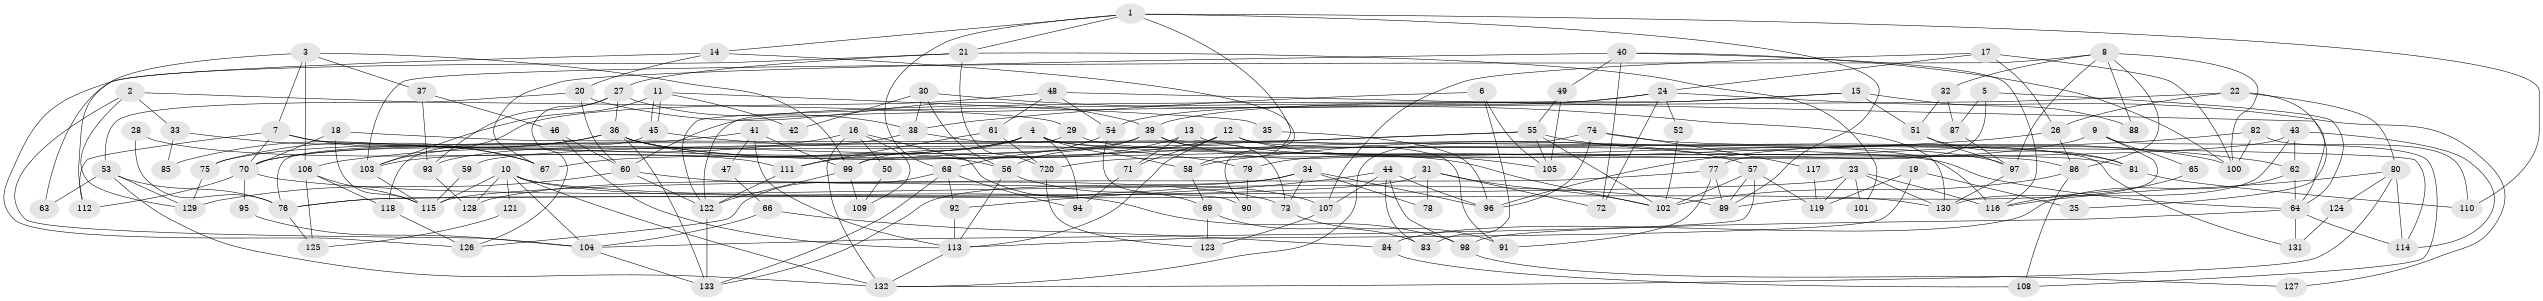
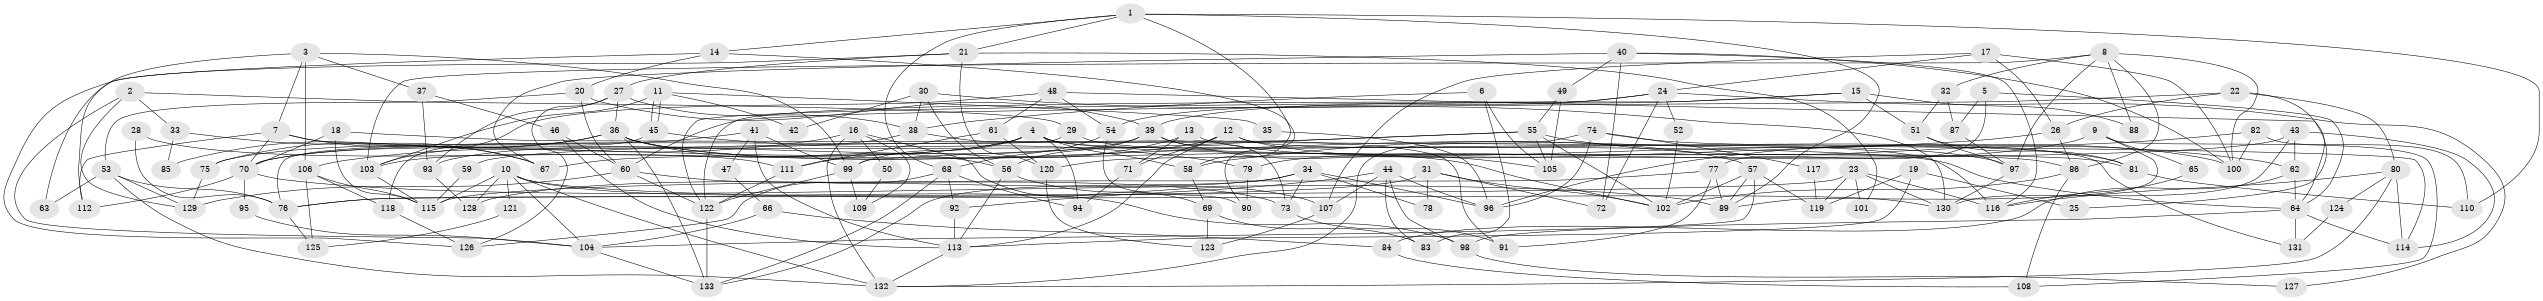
(1047, 170) -> (1047, 170)
